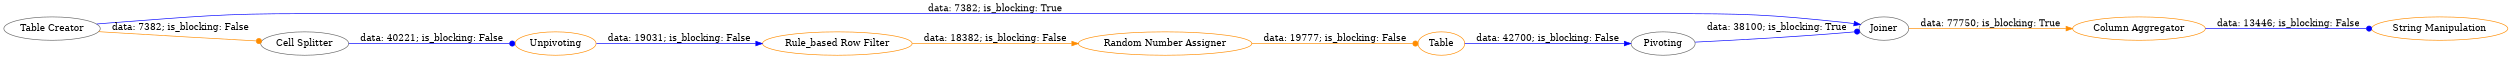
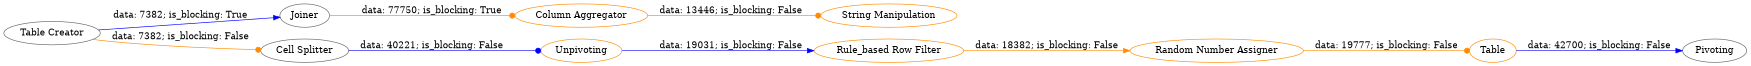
(1987, 29) -> (420, 16)
(2286, 29) -> (732, 16)
(1775, 38) -> none
